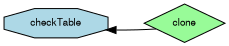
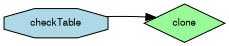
(136, 30) -> (126, 16)
